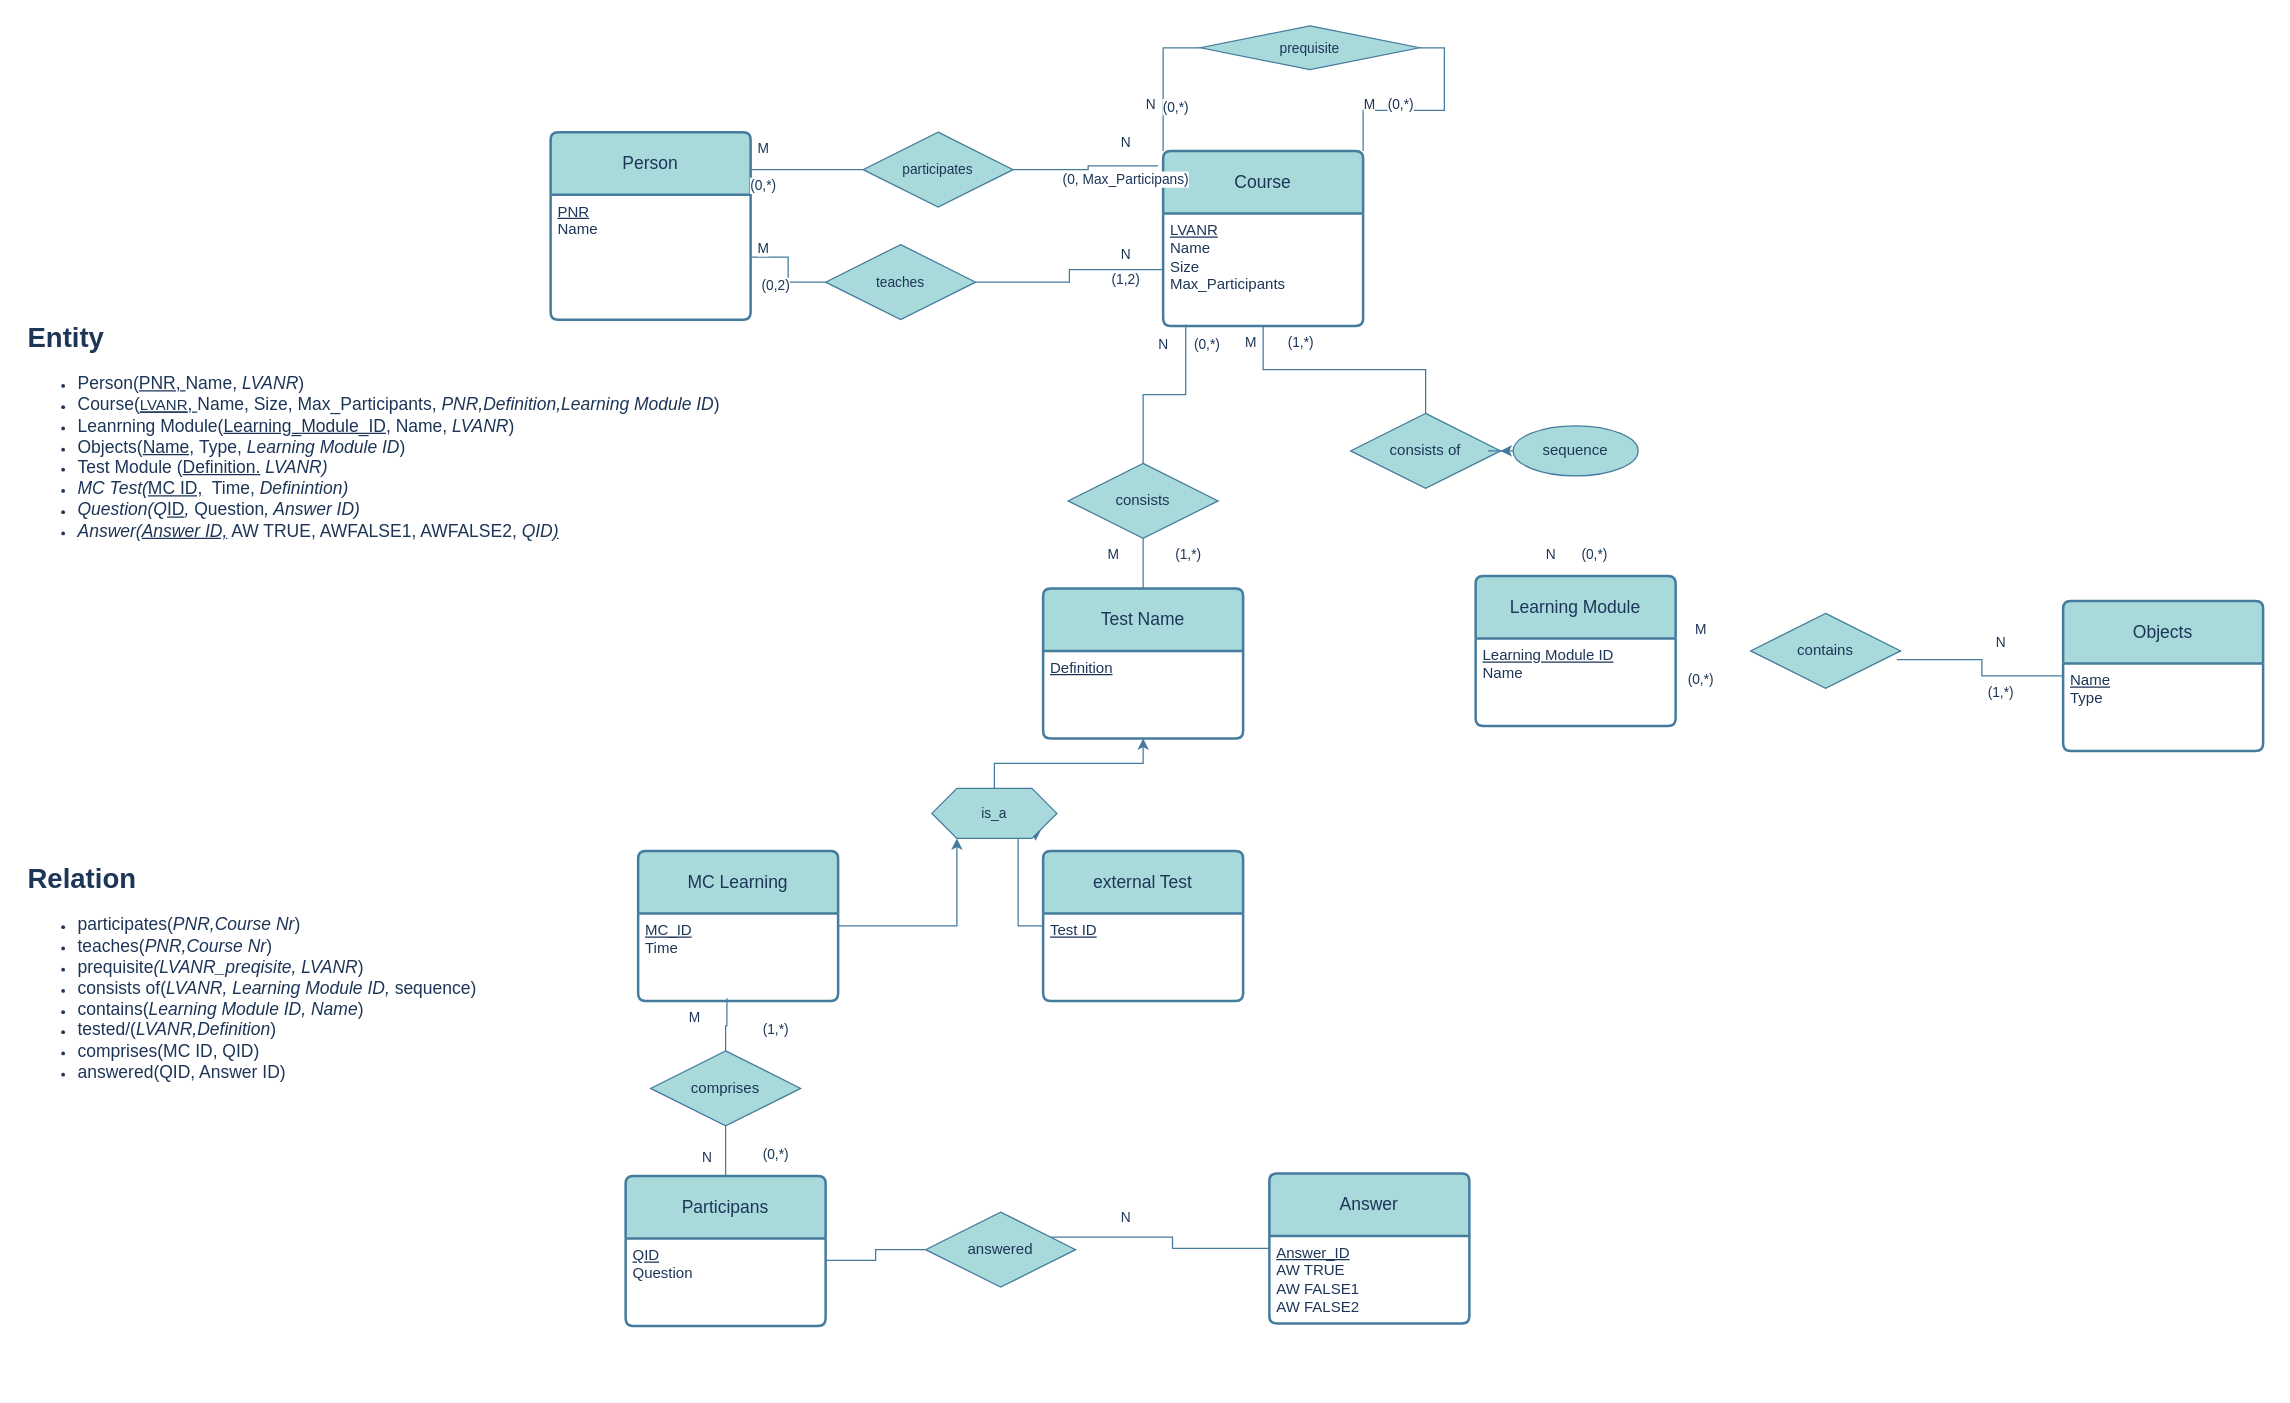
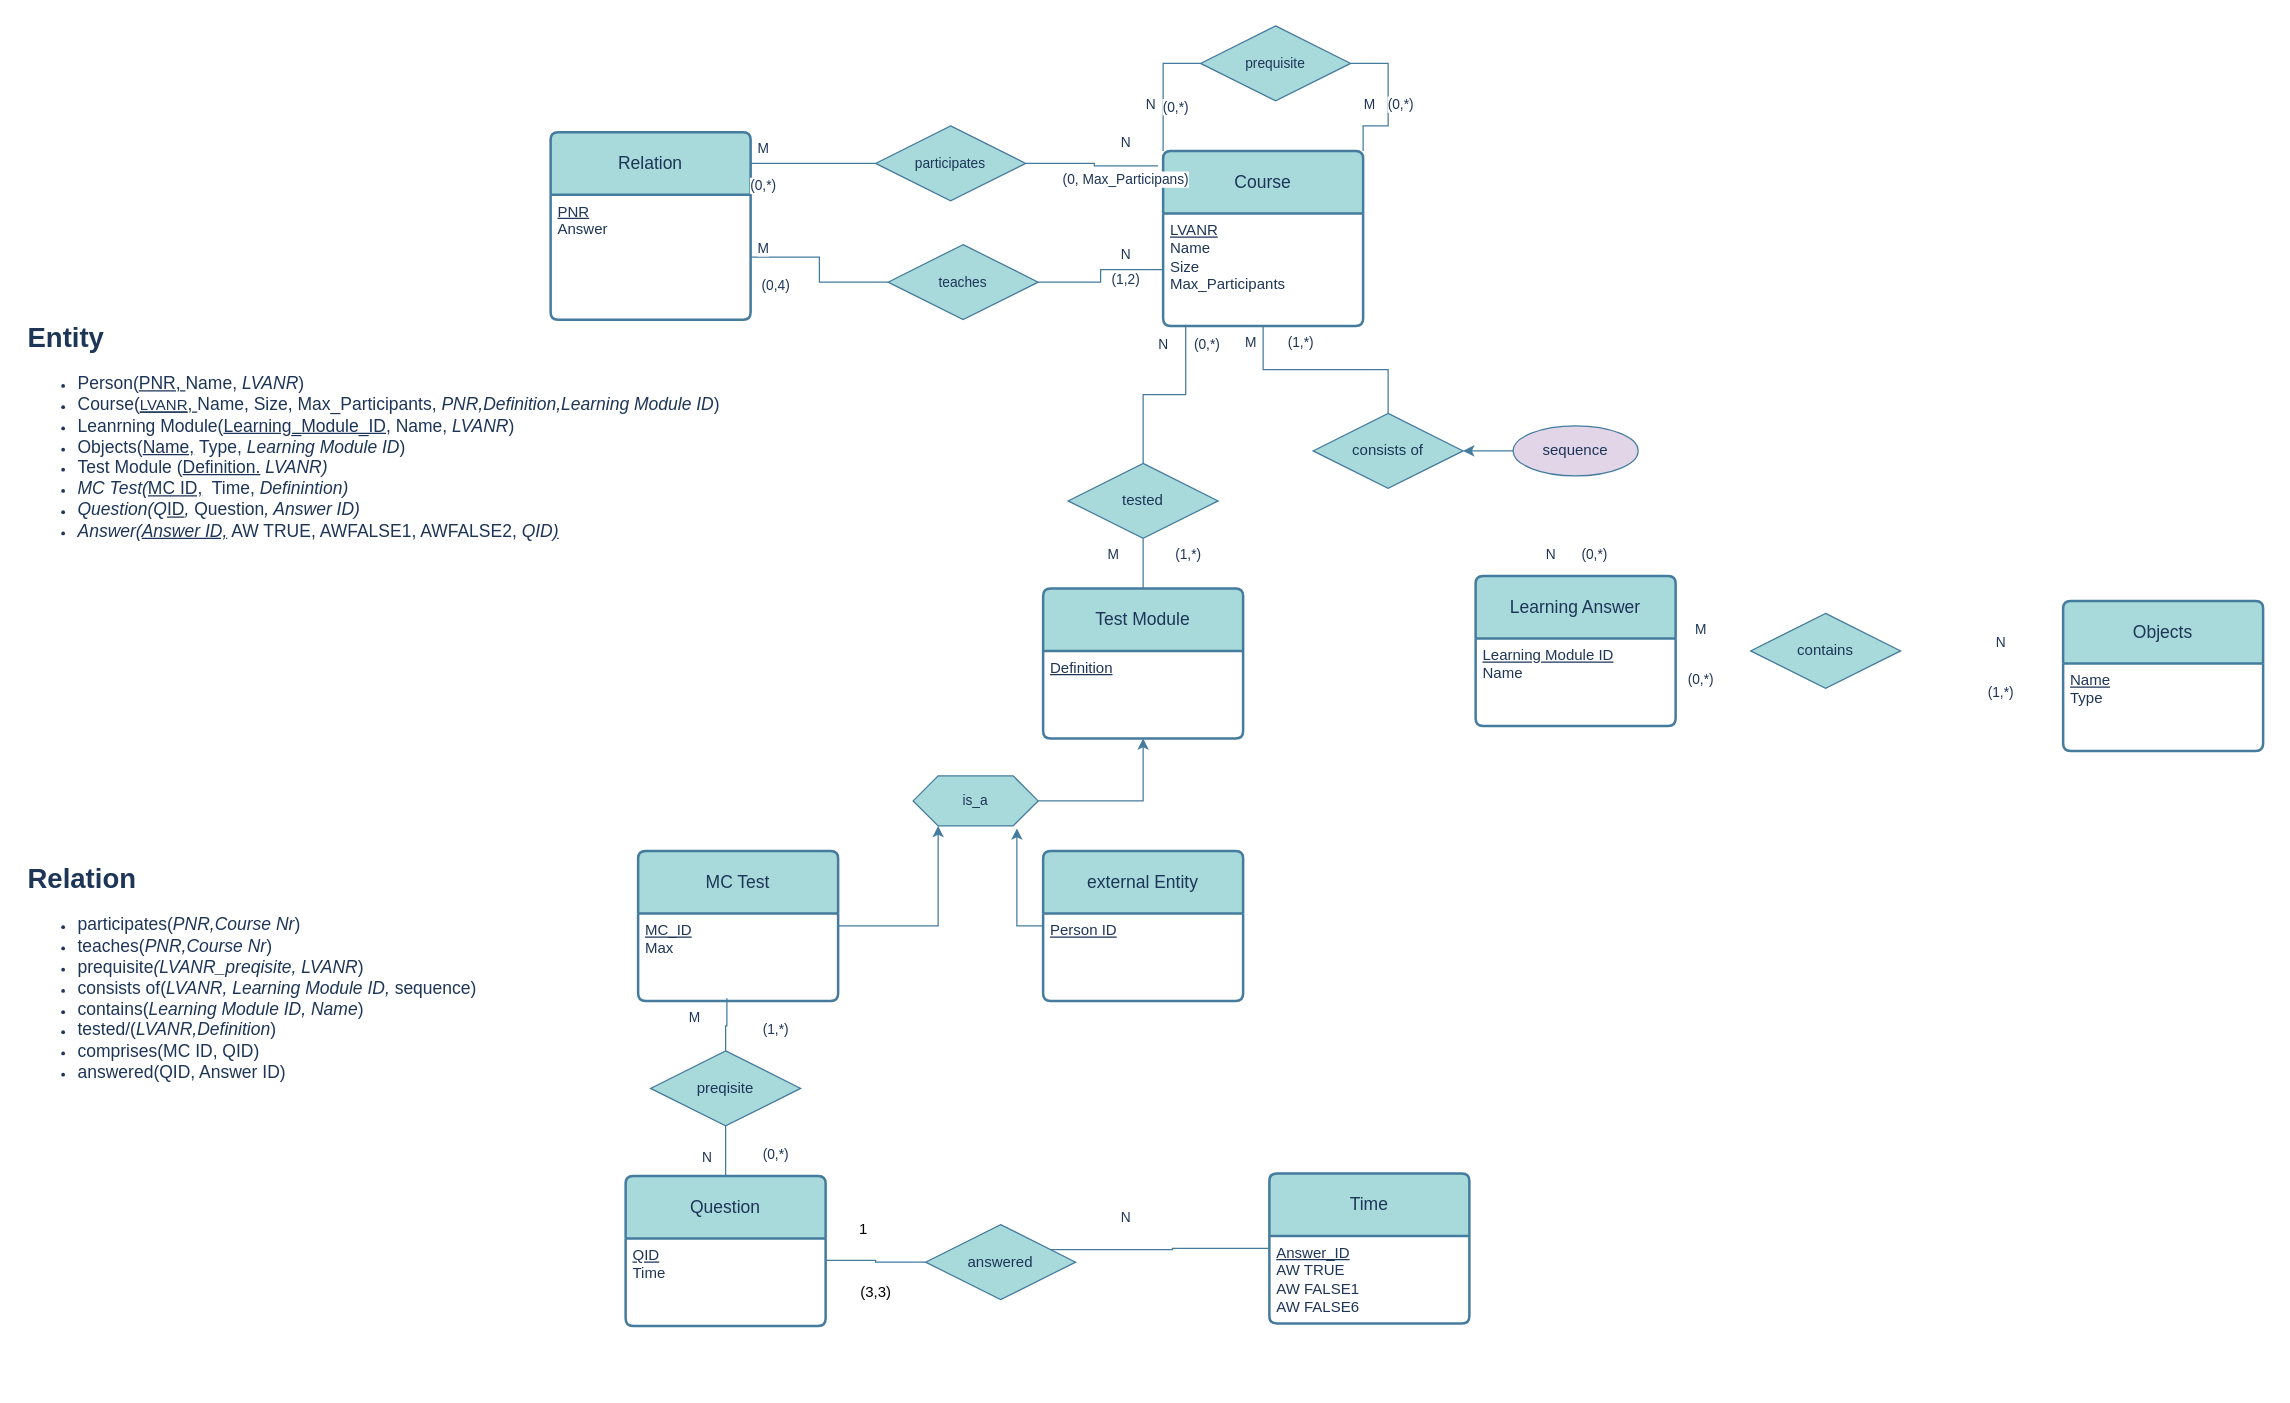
(1310, 48) -> (1276, 63)
(651, 163) -> (651, 163)
(938, 169) -> (951, 163)
(575, 221) -> (583, 221)
(901, 282) -> (963, 282)
(776, 286) -> (776, 286)
(1426, 451) -> (1388, 451)
(1576, 451) -> (1576, 451)
(1143, 501) -> (1143, 501)
(1576, 607) -> (1576, 607)
(1143, 619) -> (1143, 619)
(1982, 664) -> none
(994, 813) -> (976, 801)
(738, 882) -> (738, 882)
(1143, 882) -> (1143, 882)
(1078, 931) -> (1086, 931)
(667, 940) -> (667, 940)
(726, 1088) -> (726, 1088)
(1369, 1204) -> (1369, 1204)
(726, 1207) -> (726, 1207)
none -> (863, 1229)
(1001, 1249) -> (1001, 1262)
(665, 1265) -> (648, 1265)
(1315, 1280) -> (1315, 1280)
none -> (876, 1292)
